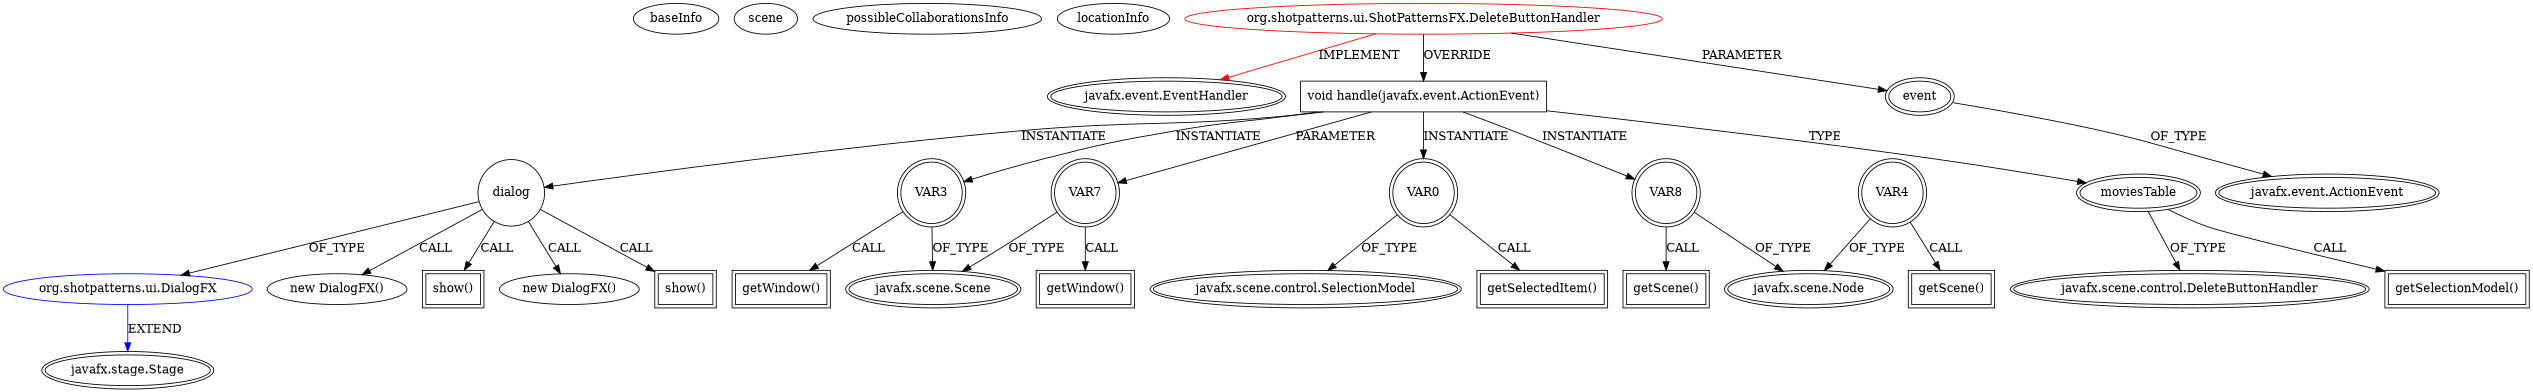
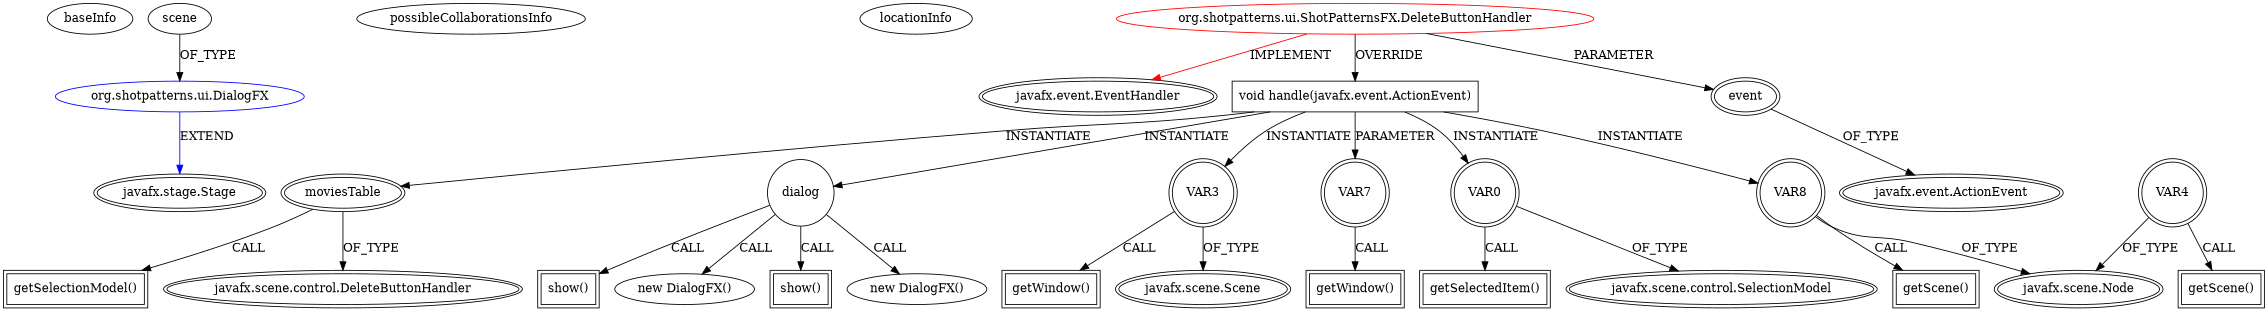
(1825, 137) -> (1048, 137)
(334, 237) -> (180, 53)
(1014, 240) -> none
